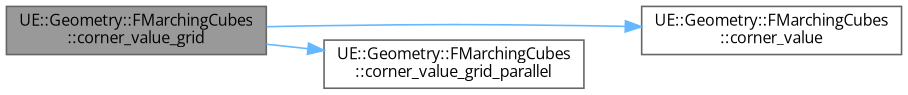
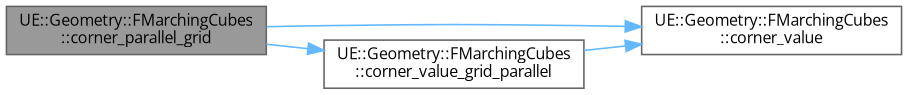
(136, 30) -> (136, 30)
none -> (605, 48)
